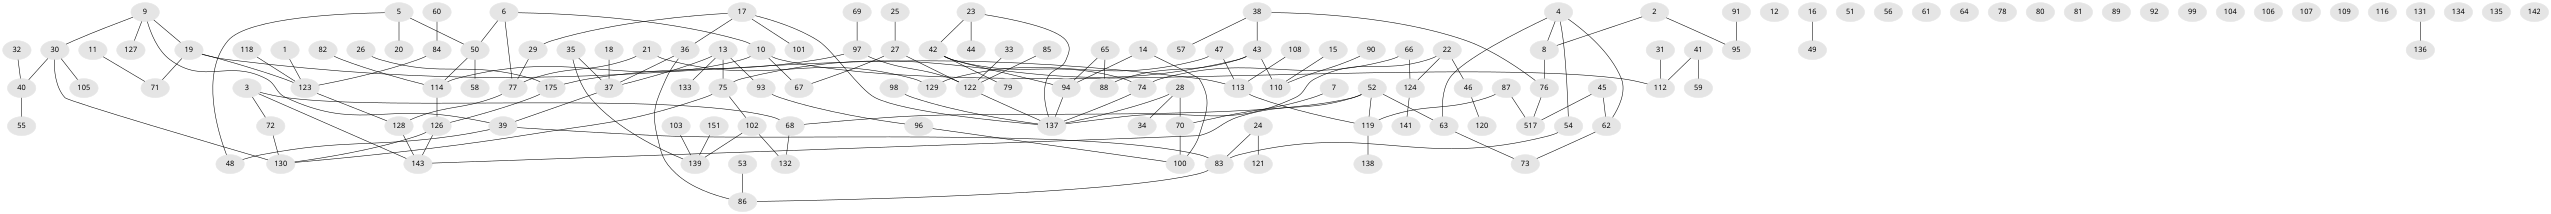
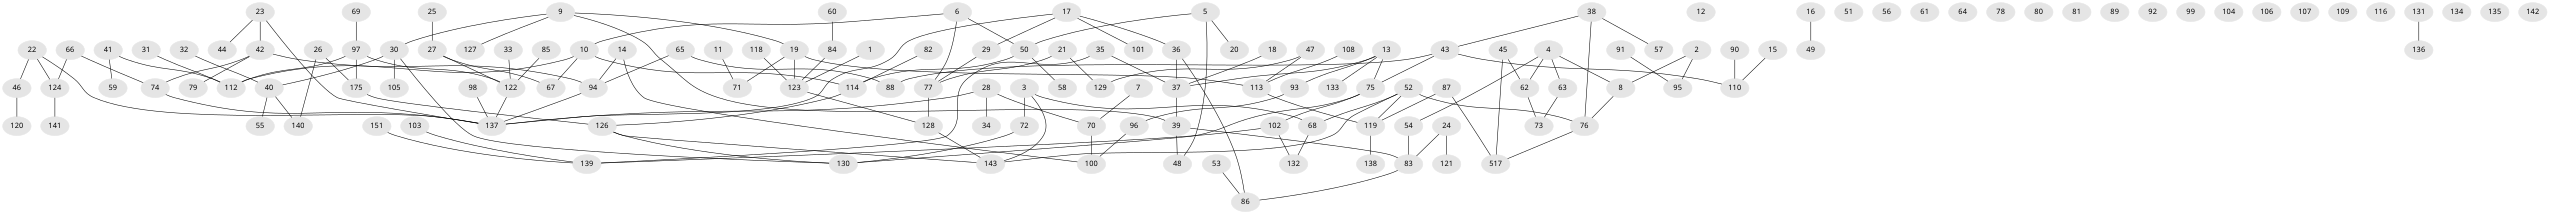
none -> (294, 69)
(1404, 105) -> (1496, 109)
none -> (298, 126)
